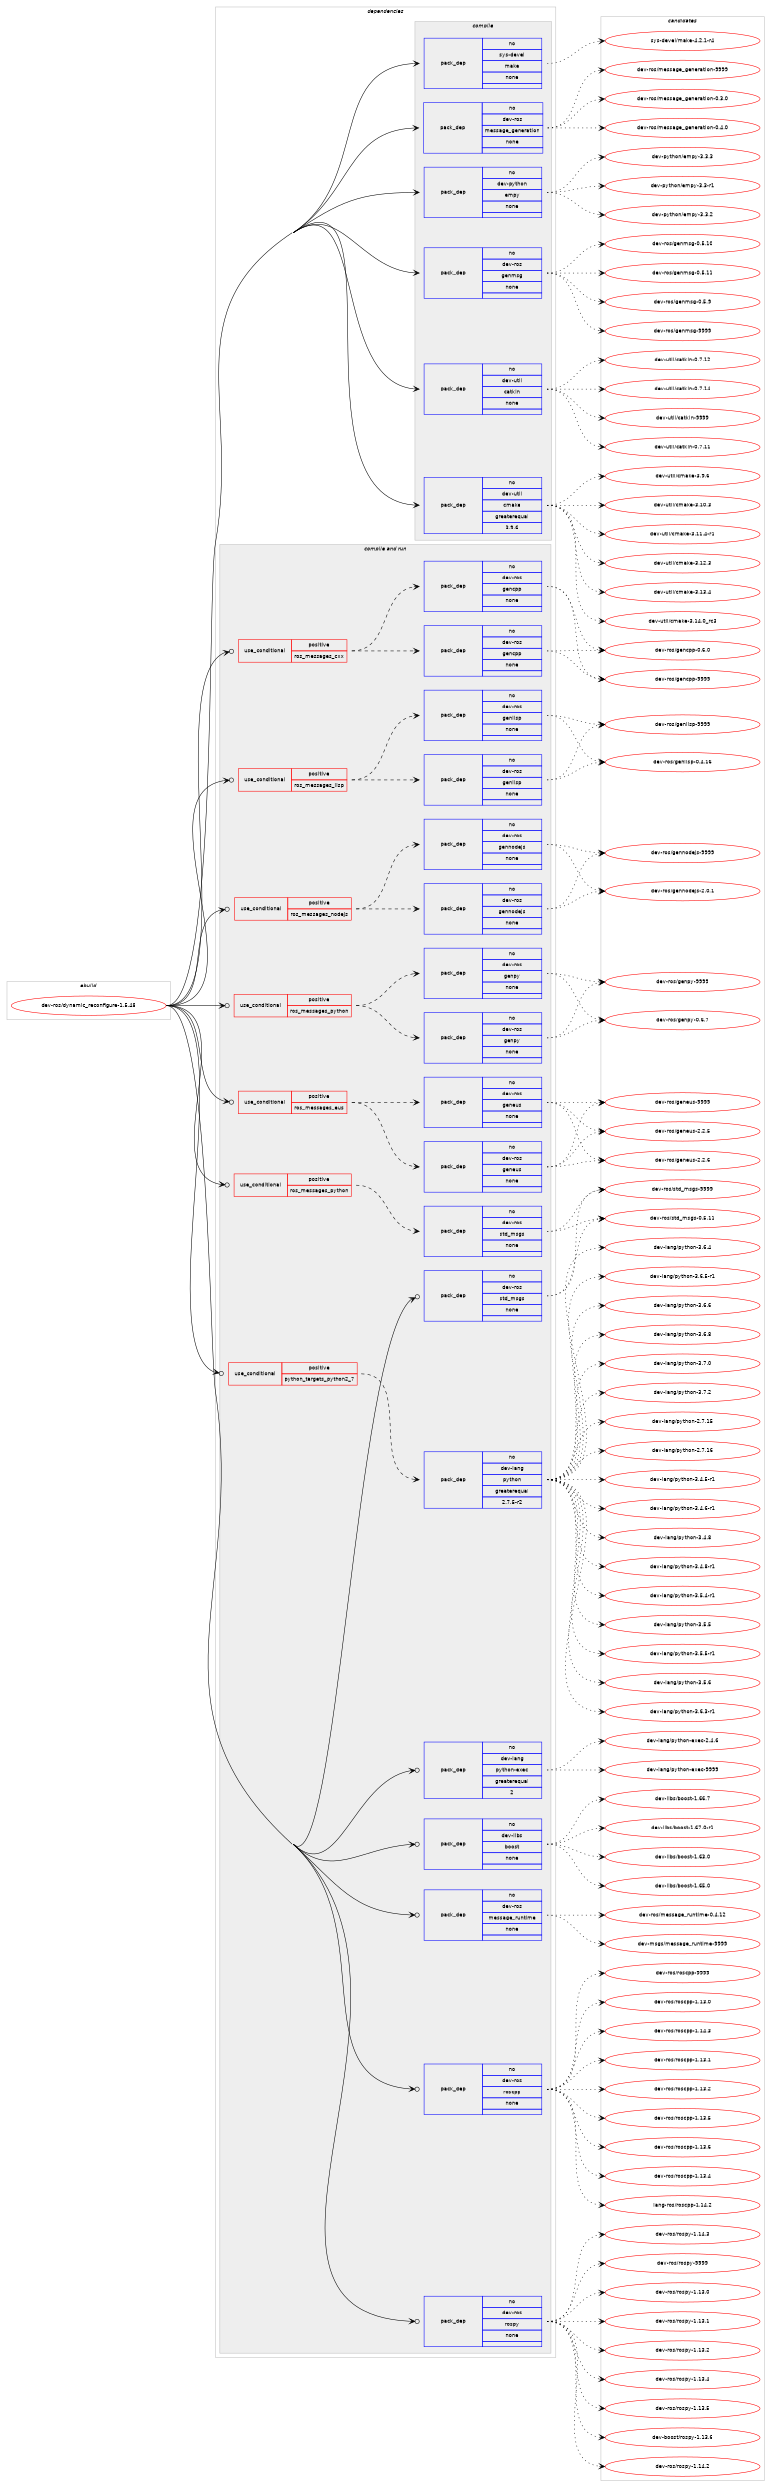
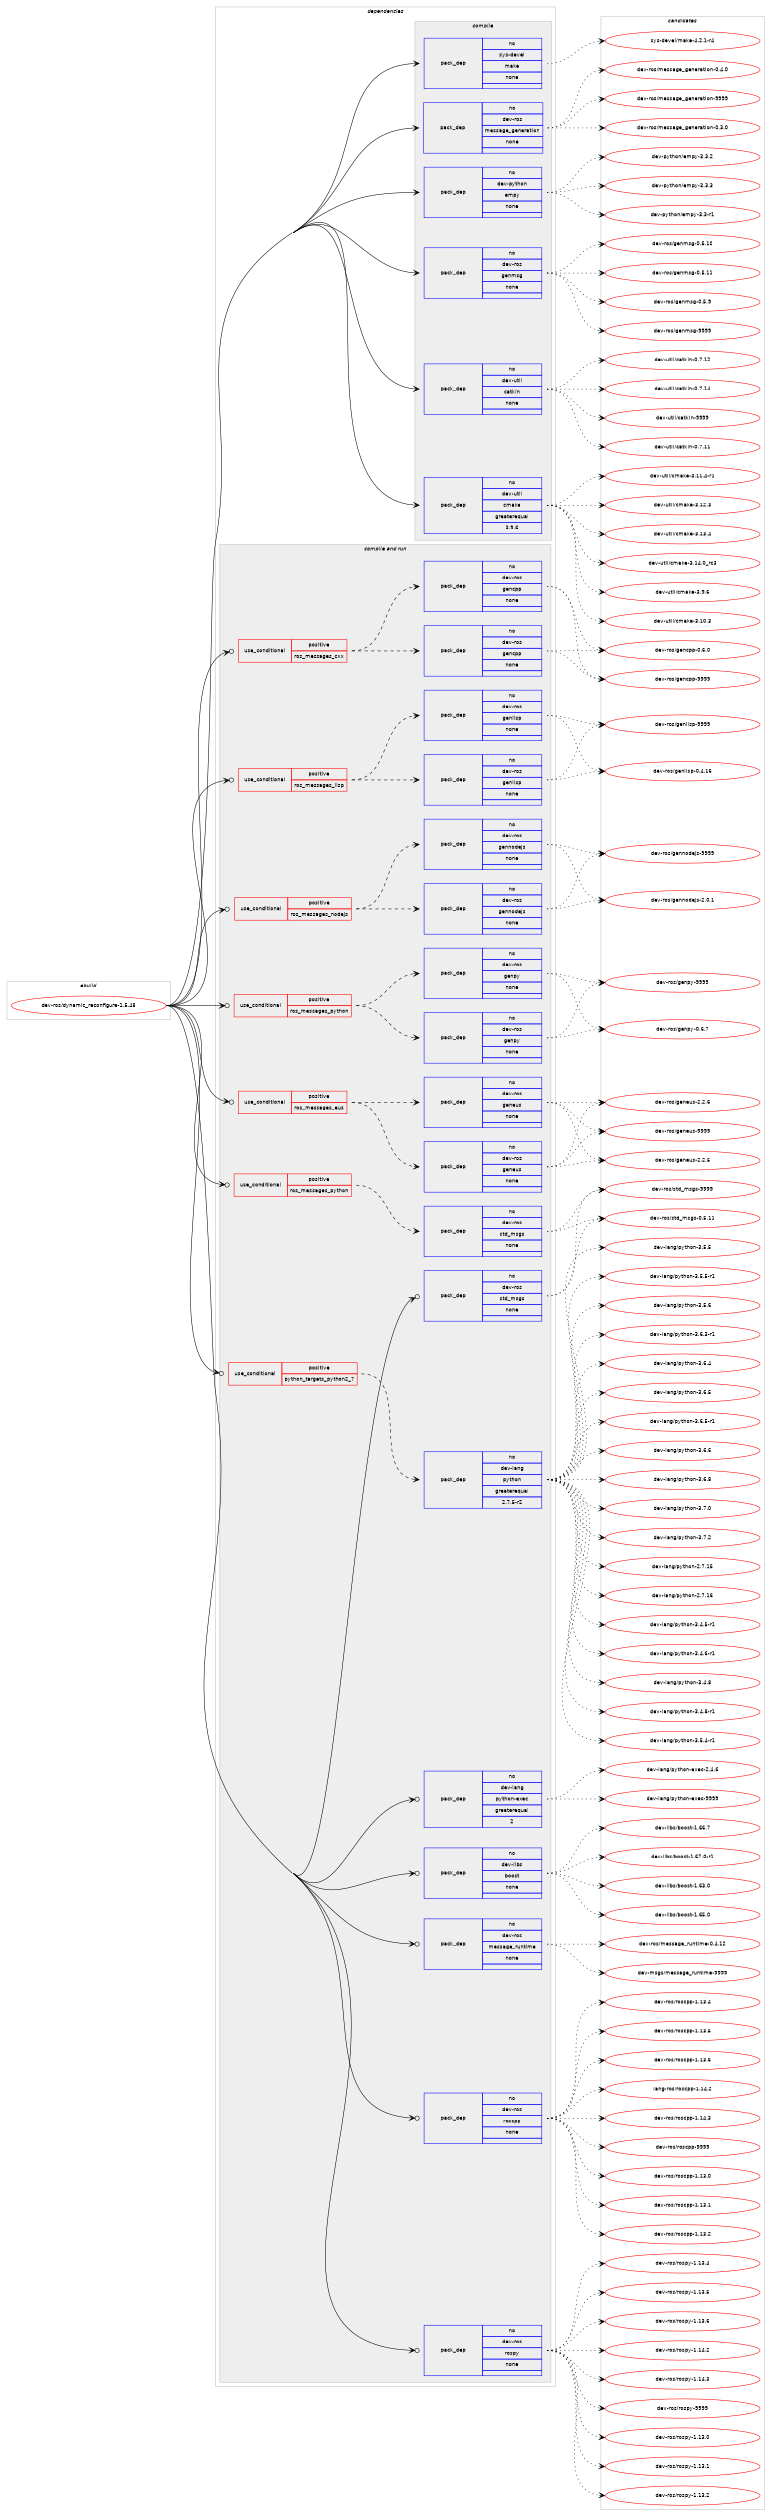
none -> (683, 1393)
(683, 2438) -> (683, 2321)
